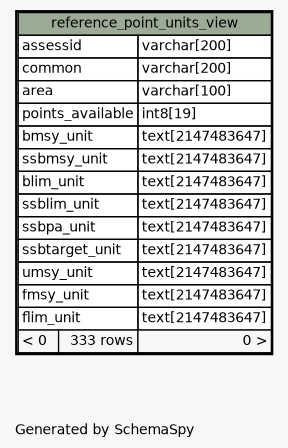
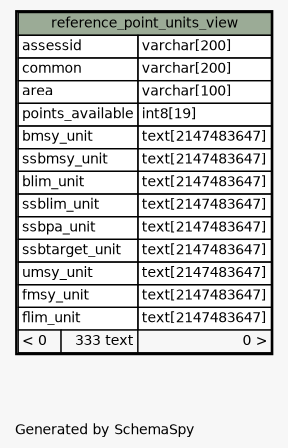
(102, 341) -> (105, 341)
